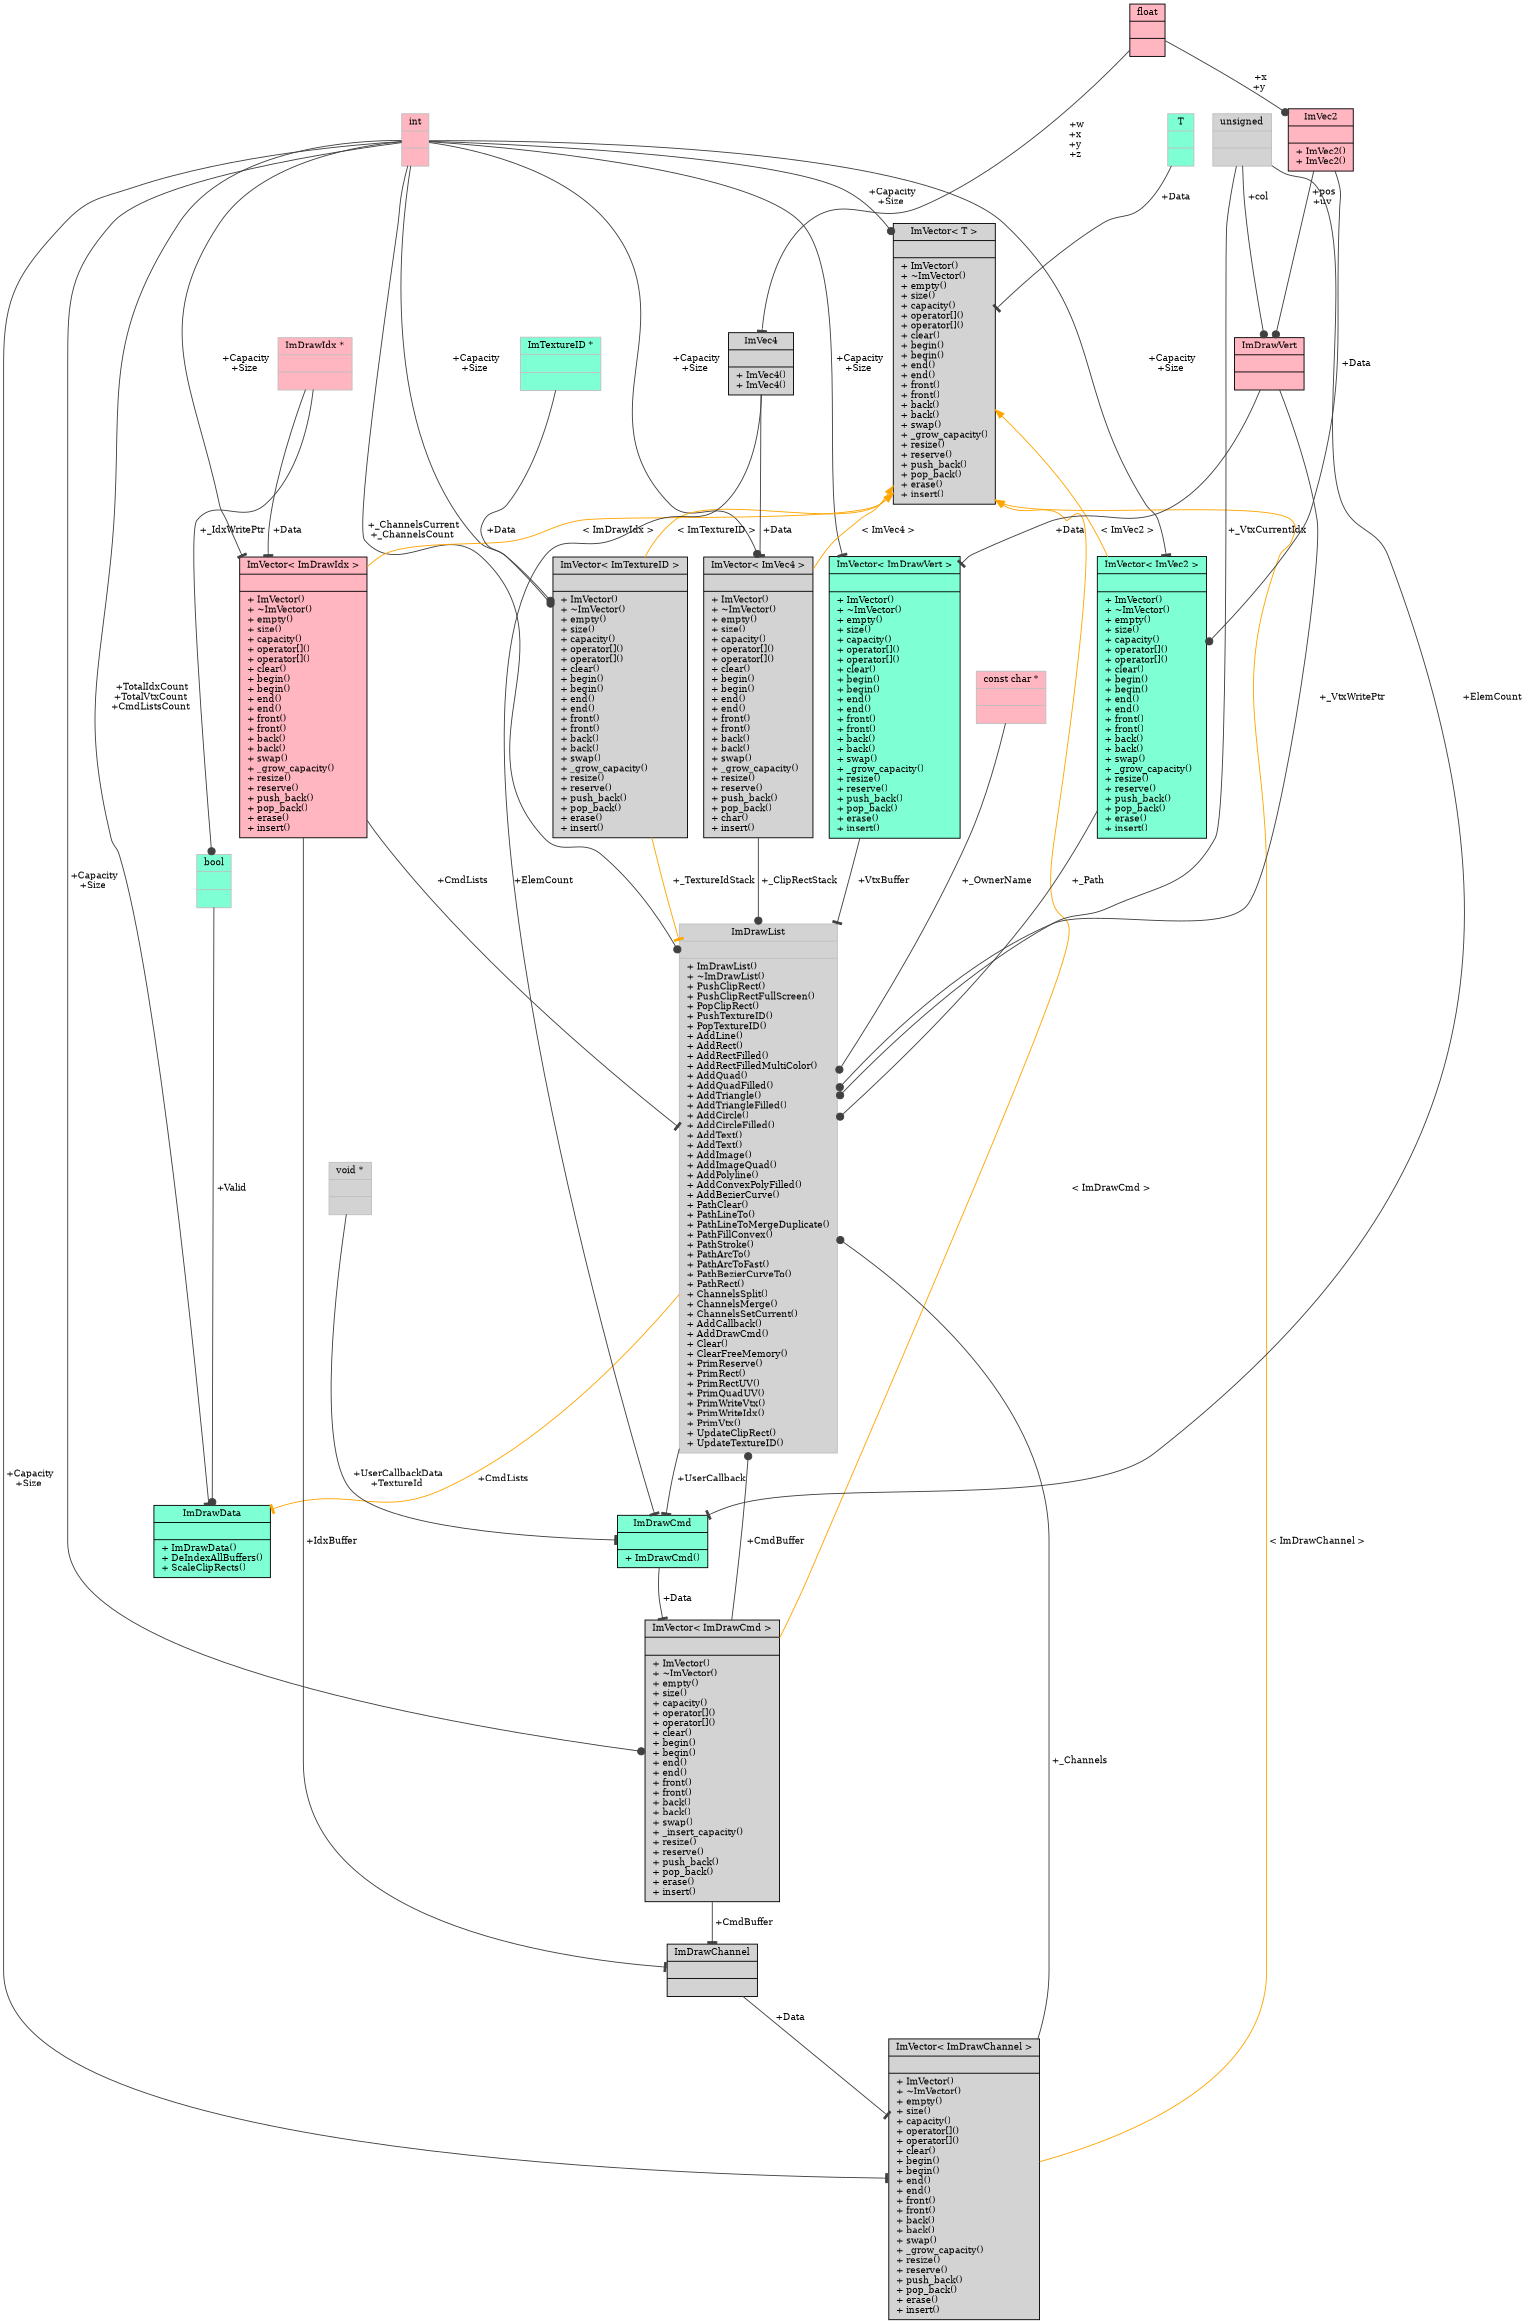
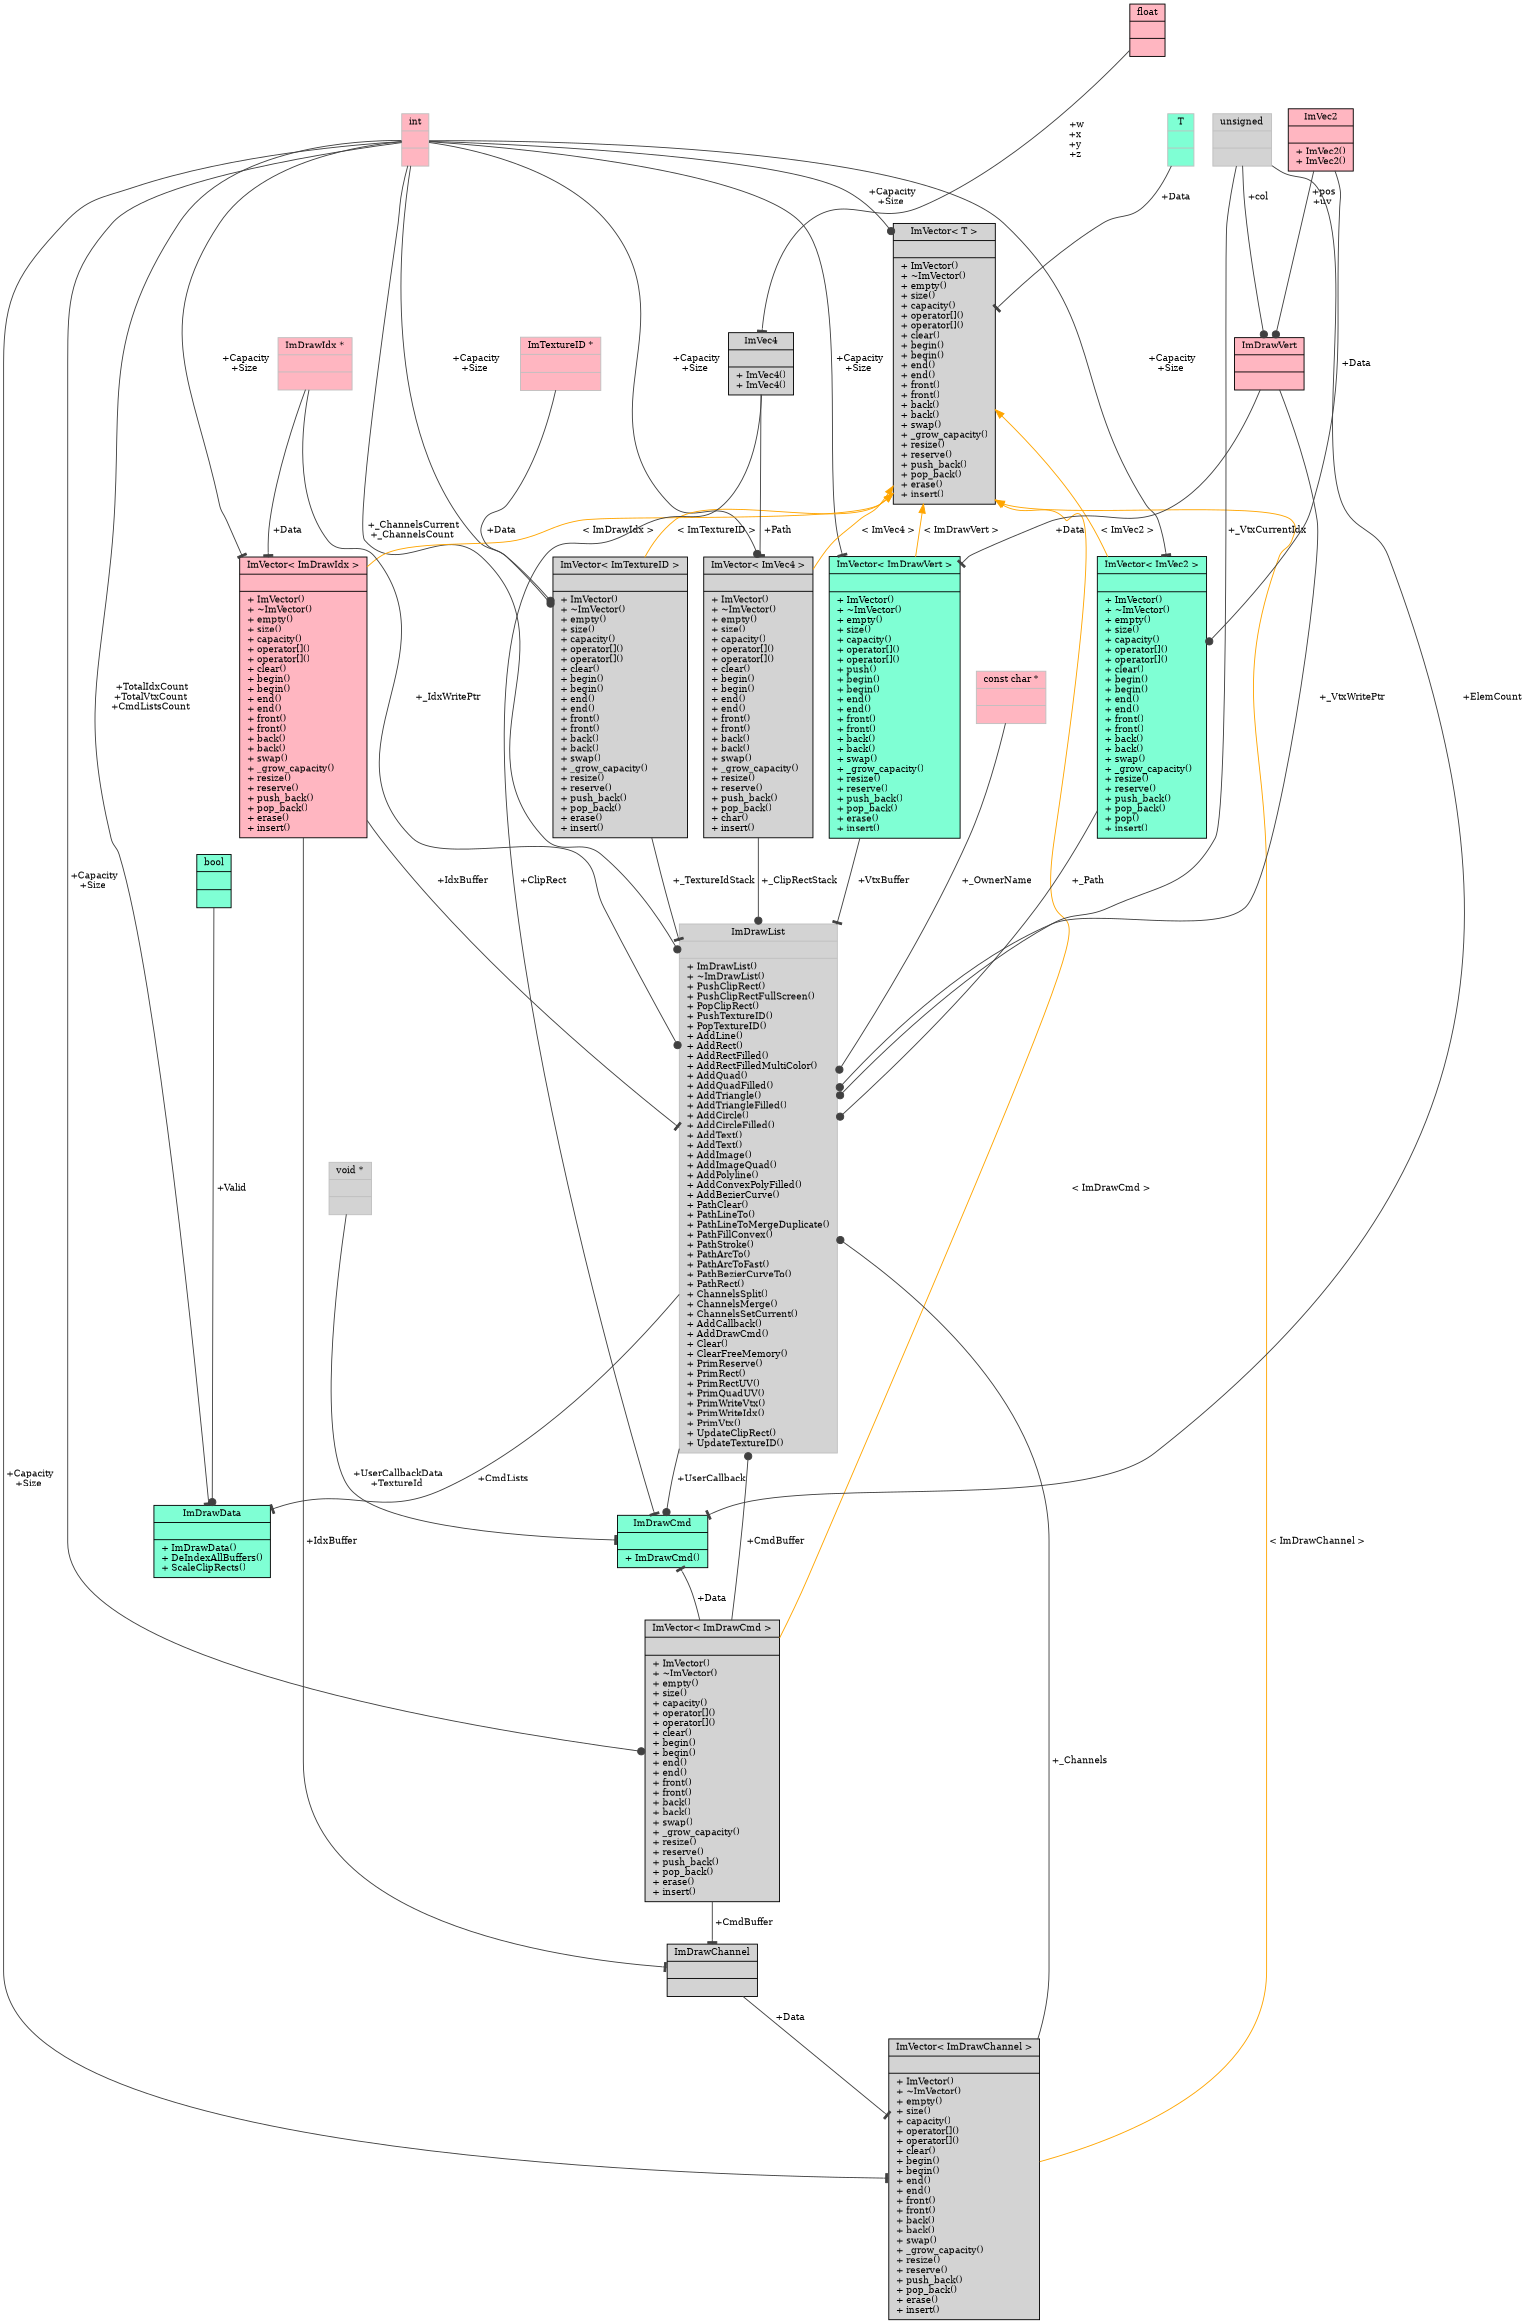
(1224, 74) -> none
(561, 364) -> (561, 364)
(776, 530) -> (776, 530)
none -> (919, 535)
(194, 584) -> (383, 784)
(856, 670) -> (857, 670)
(1126, 819) -> (1122, 819)
(214, 881) -> (214, 881)
(461, 881) -> (461, 881)
(542, 881) -> (542, 881)
(664, 887) -> (664, 887)
(503, 1456) -> (503, 1456)
(672, 1480) -> (672, 1480)
(659, 1592) -> (693, 1595)
(698, 1833) -> (696, 1833)
